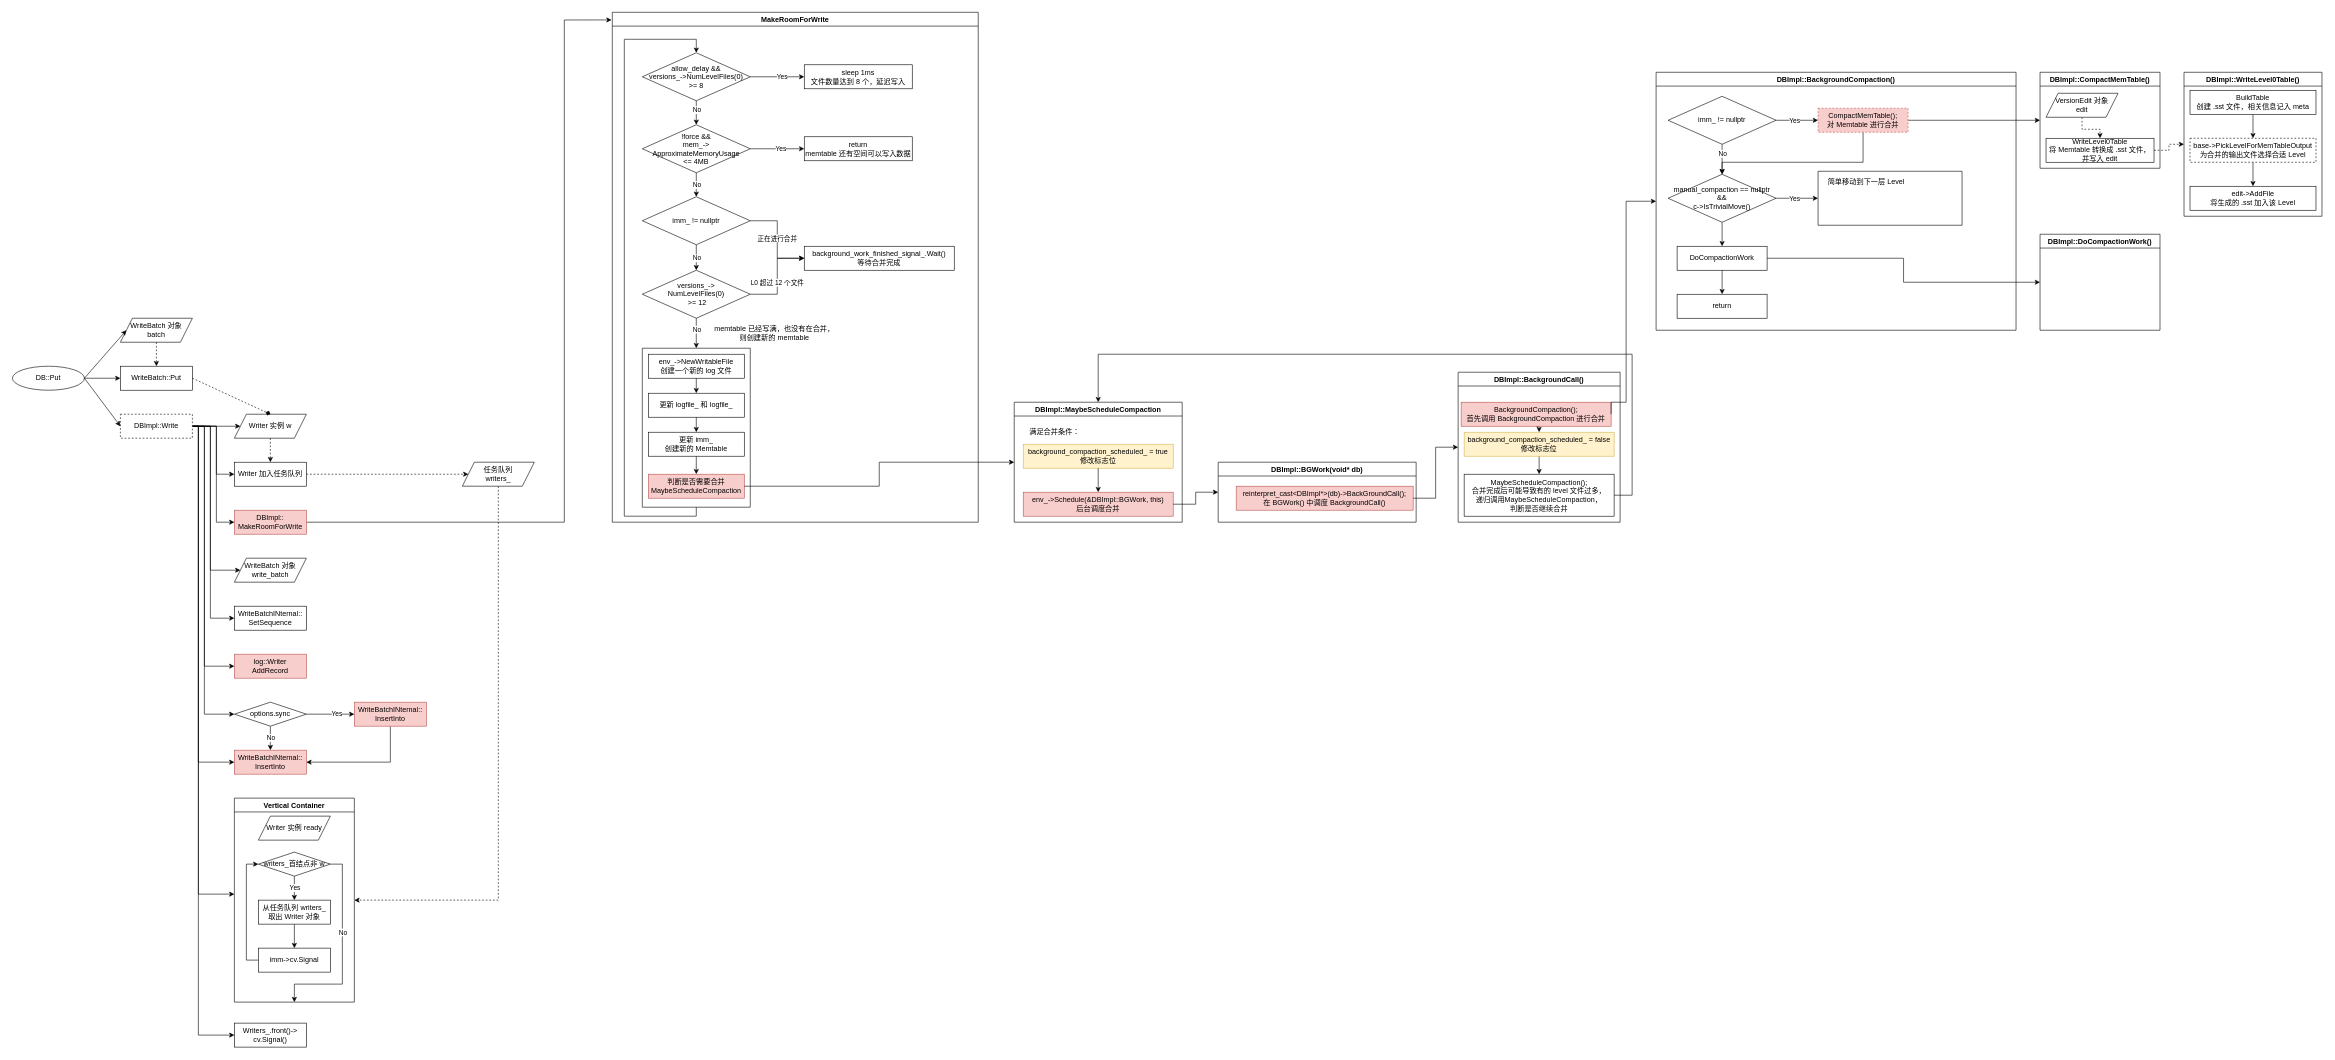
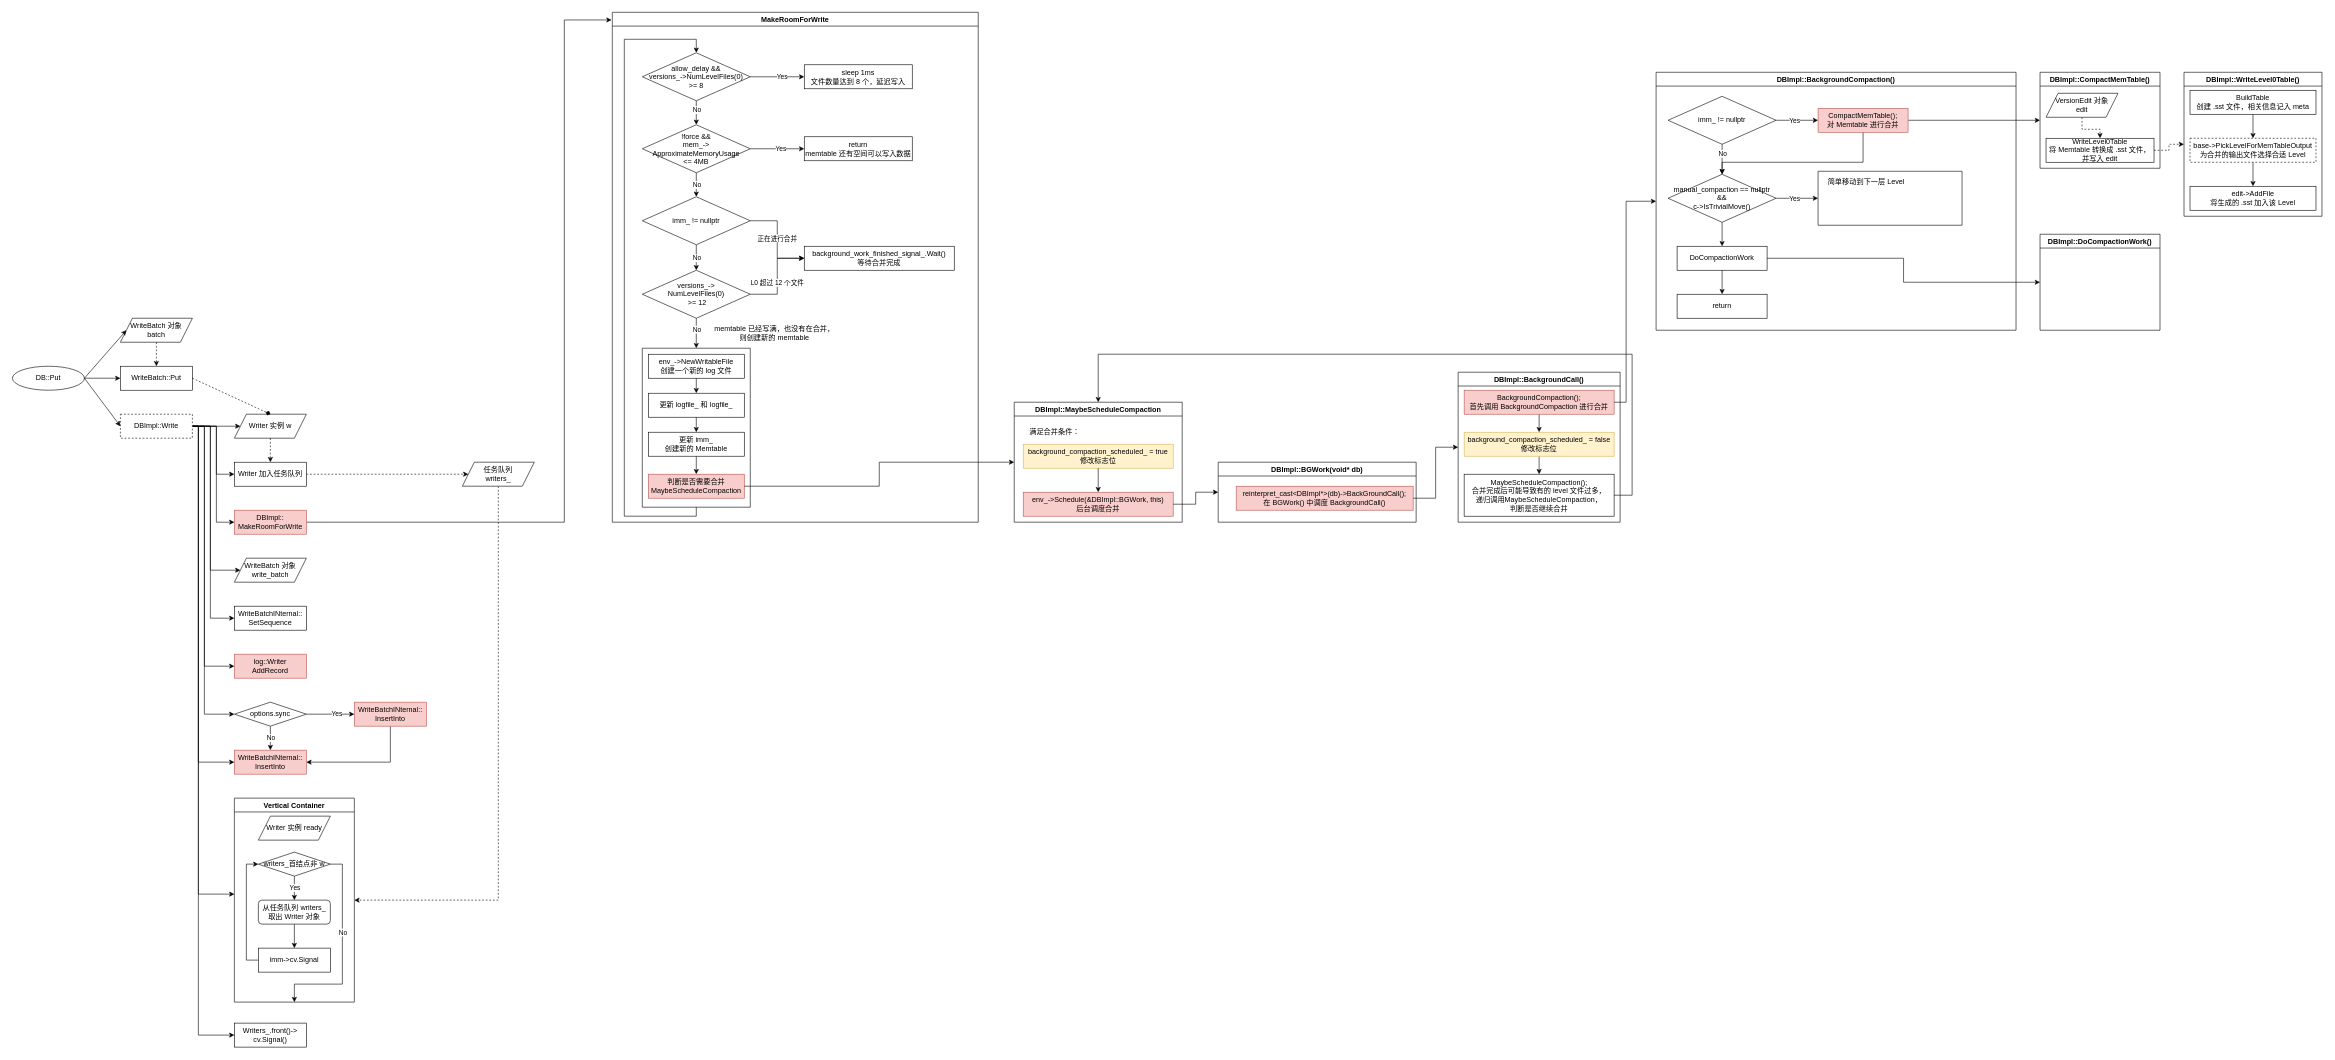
(1863, 120) -> (1863, 120)
(1536, 414) -> (1539, 402)
(294, 912) -> (294, 912)
